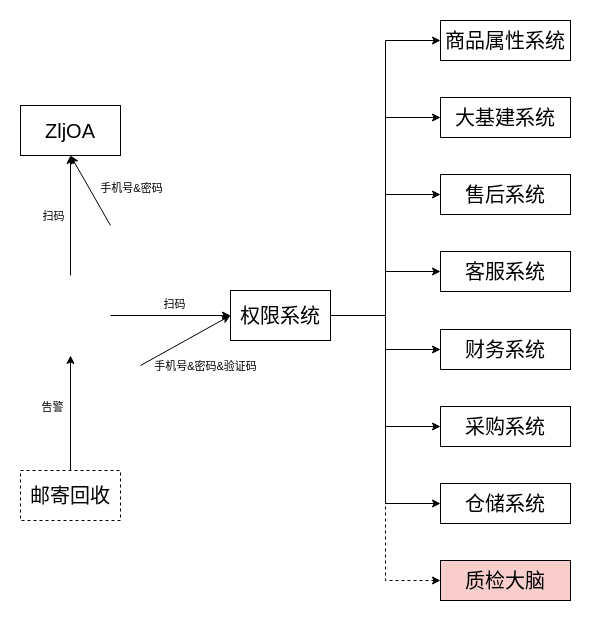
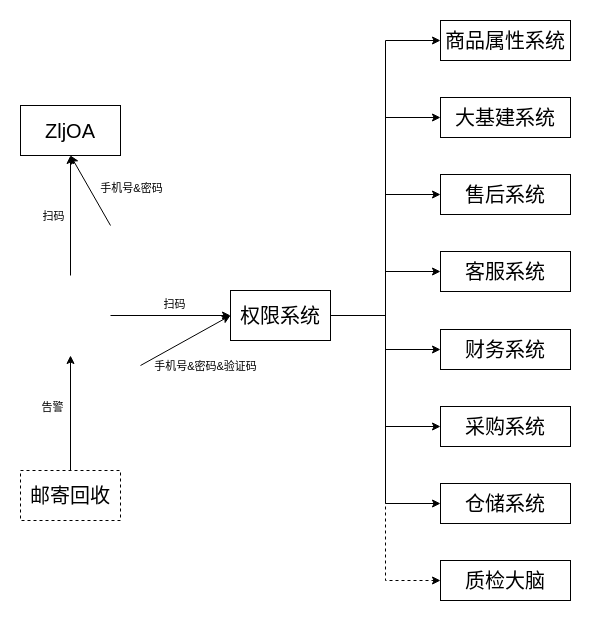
(506, 581) -> (506, 581)
